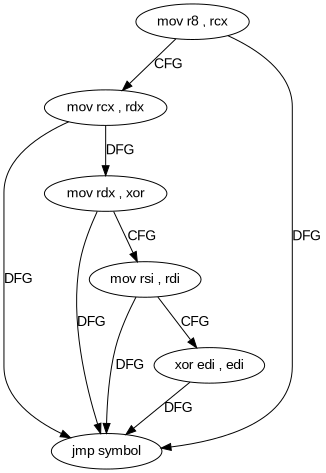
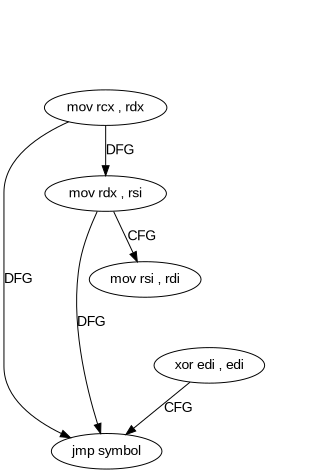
(193, 22) -> none
(106, 194) -> (106, 194)
(174, 318) -> none
(113, 358) -> none
(179, 408) -> (179, 408)
